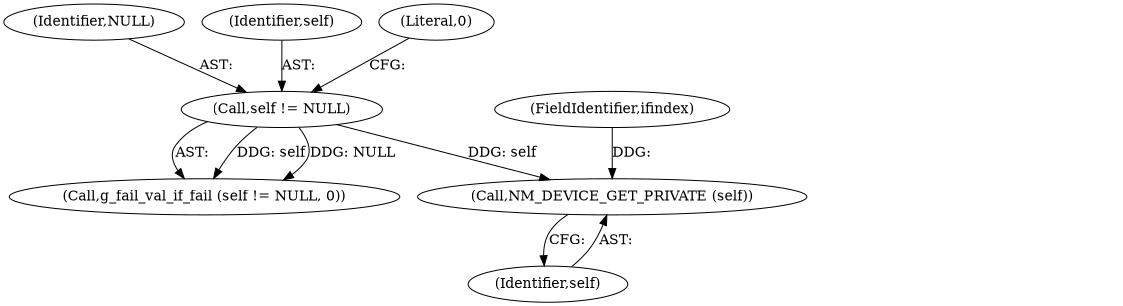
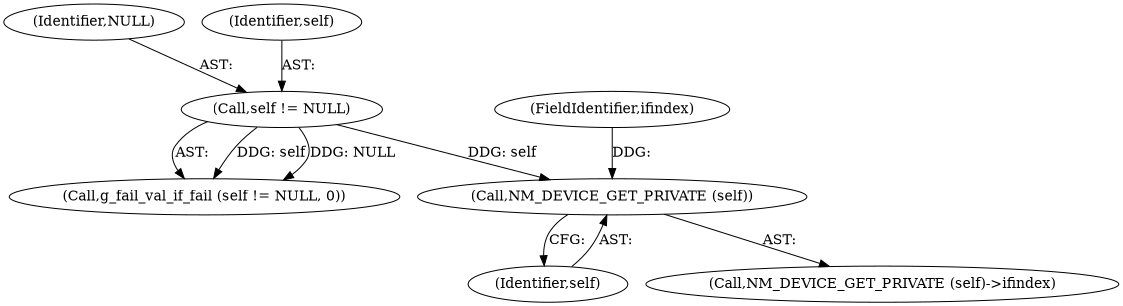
(437, 22) -> none
none -> (882, 284)
